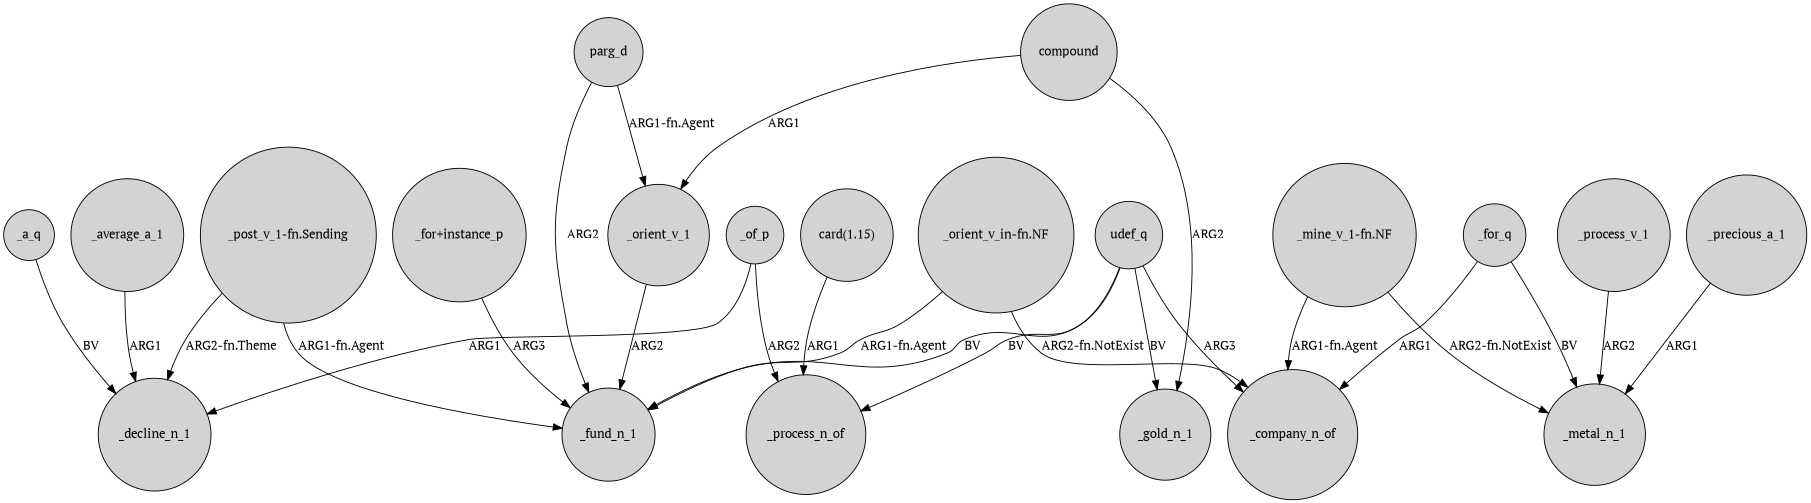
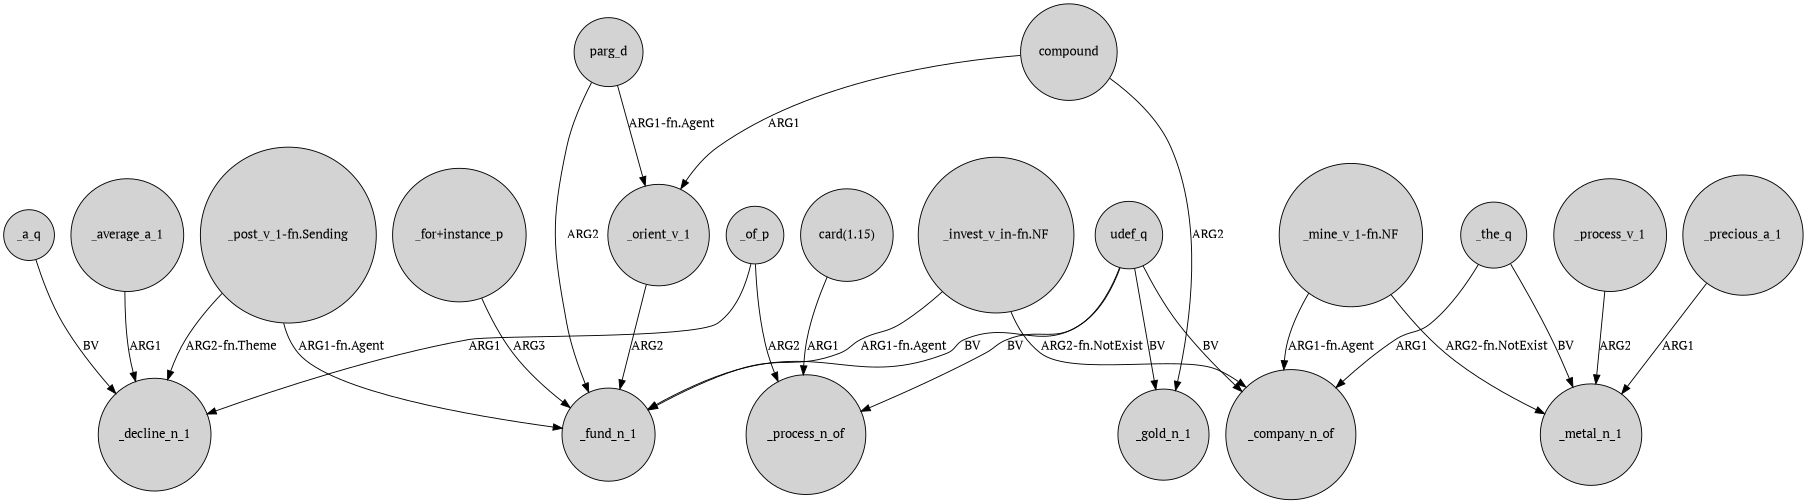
(996, 235) -> (996, 235)
(1495, 235) -> (1494, 235)
(1220, 346) -> (1211, 346)
